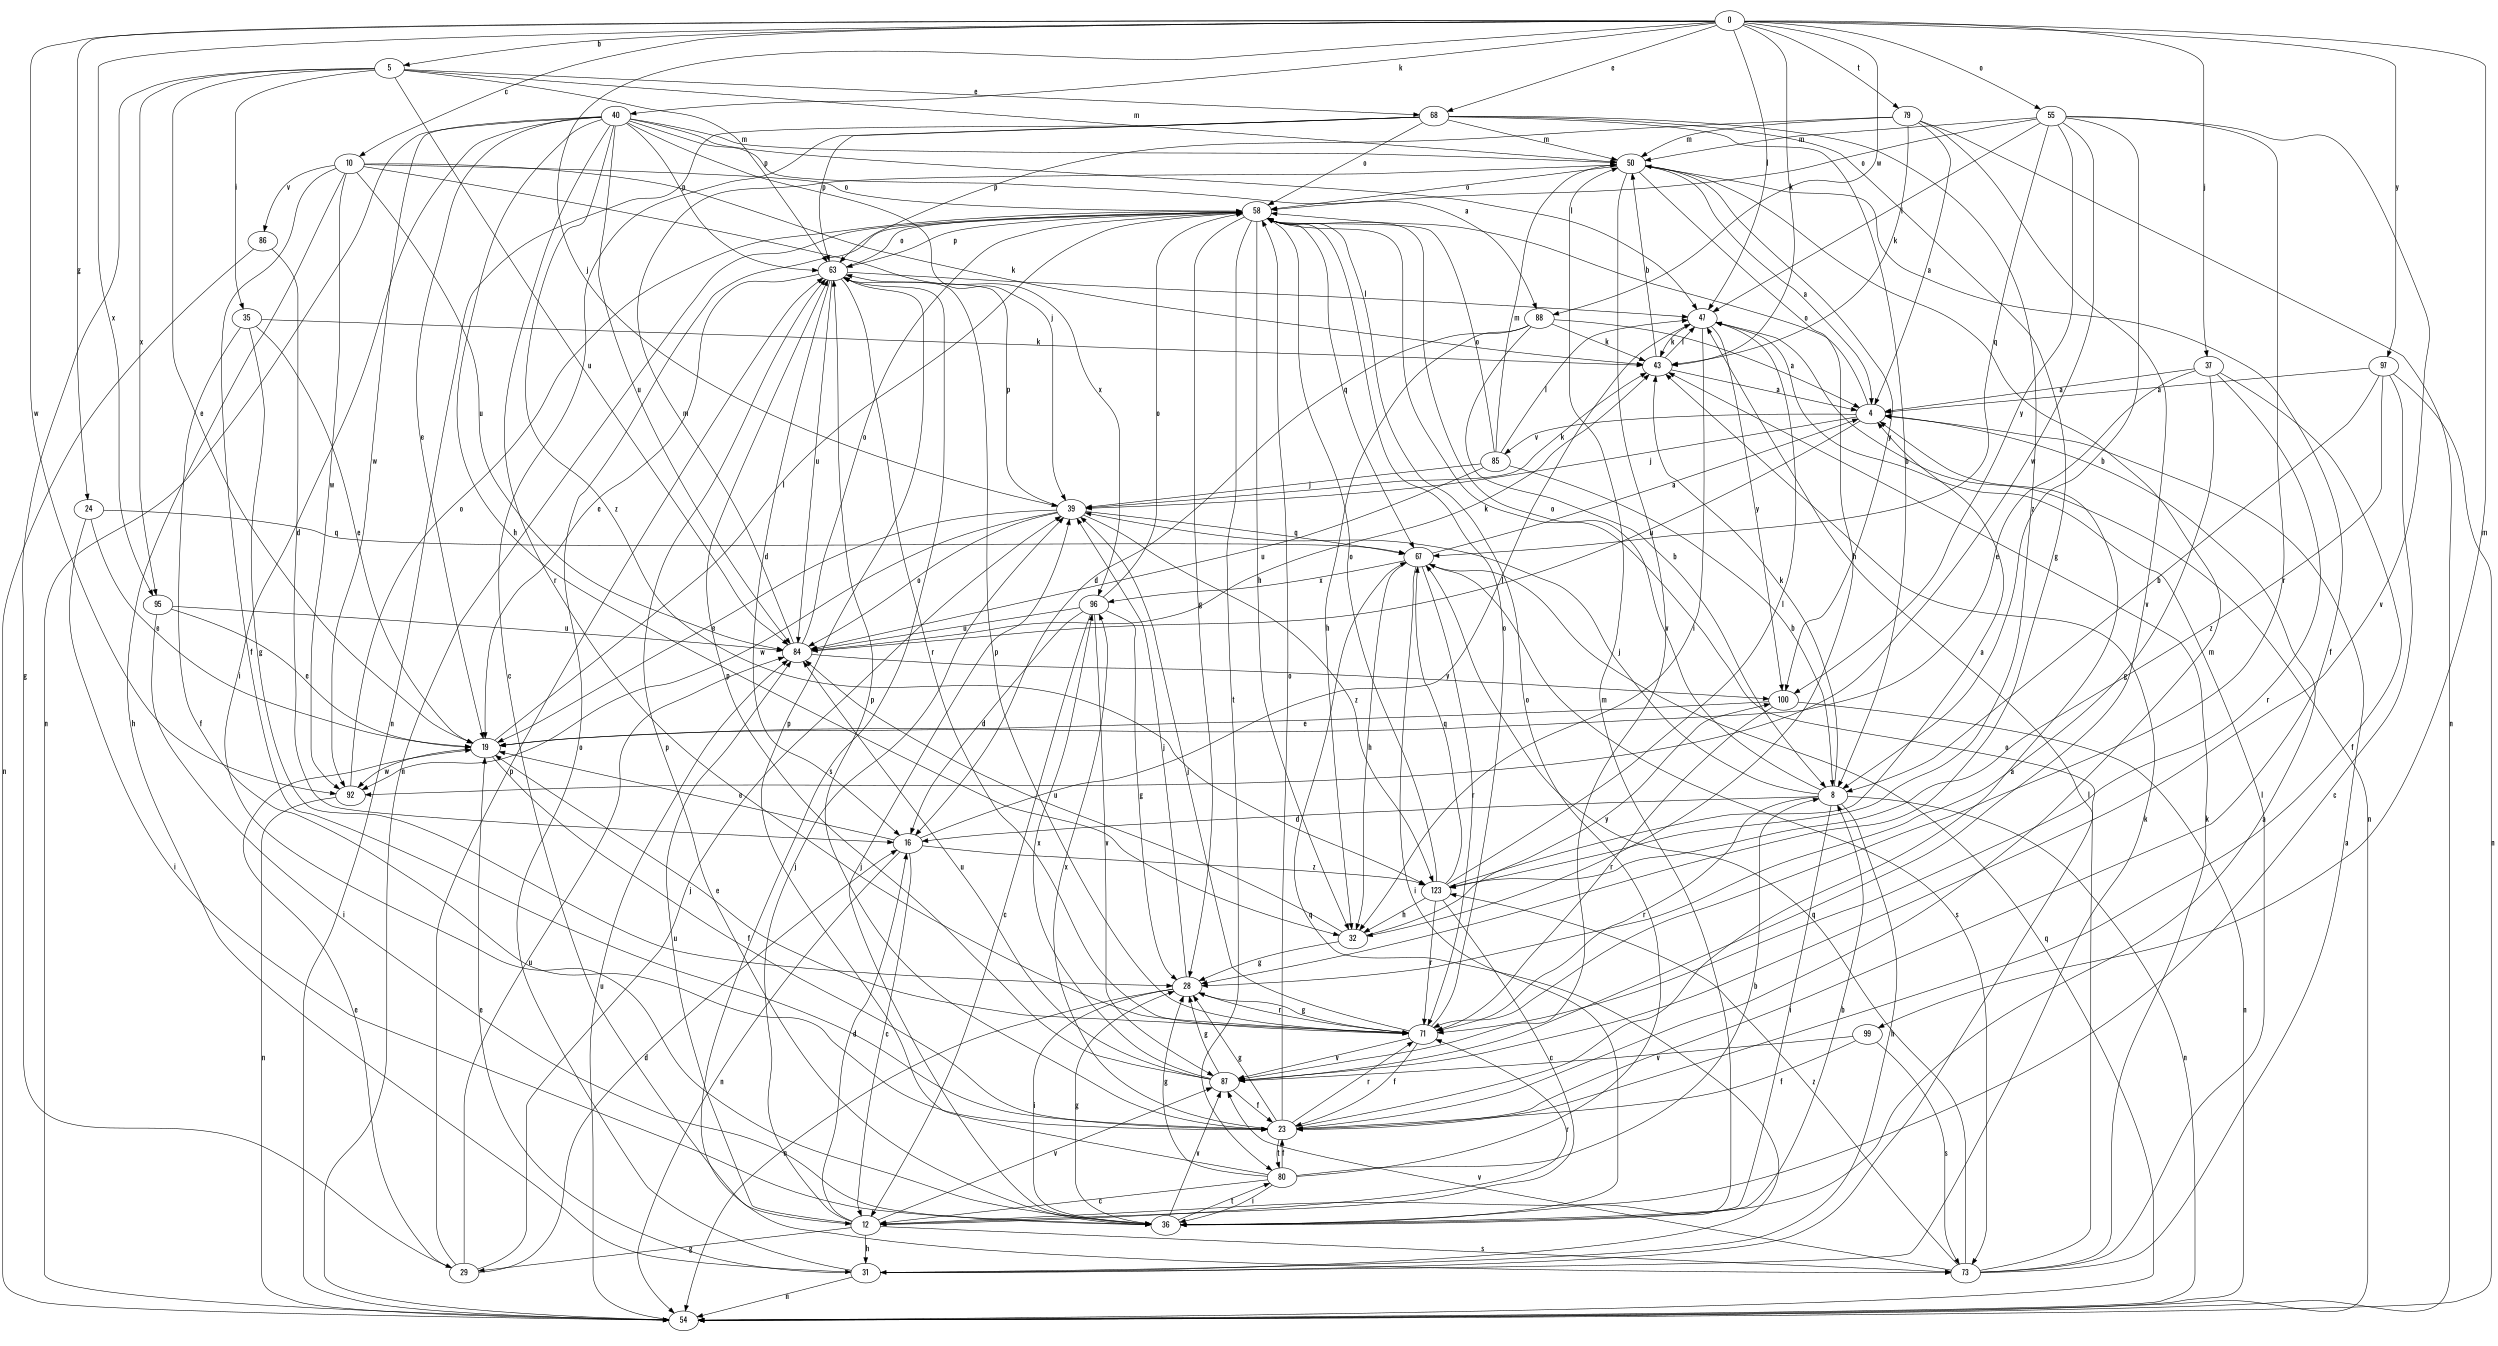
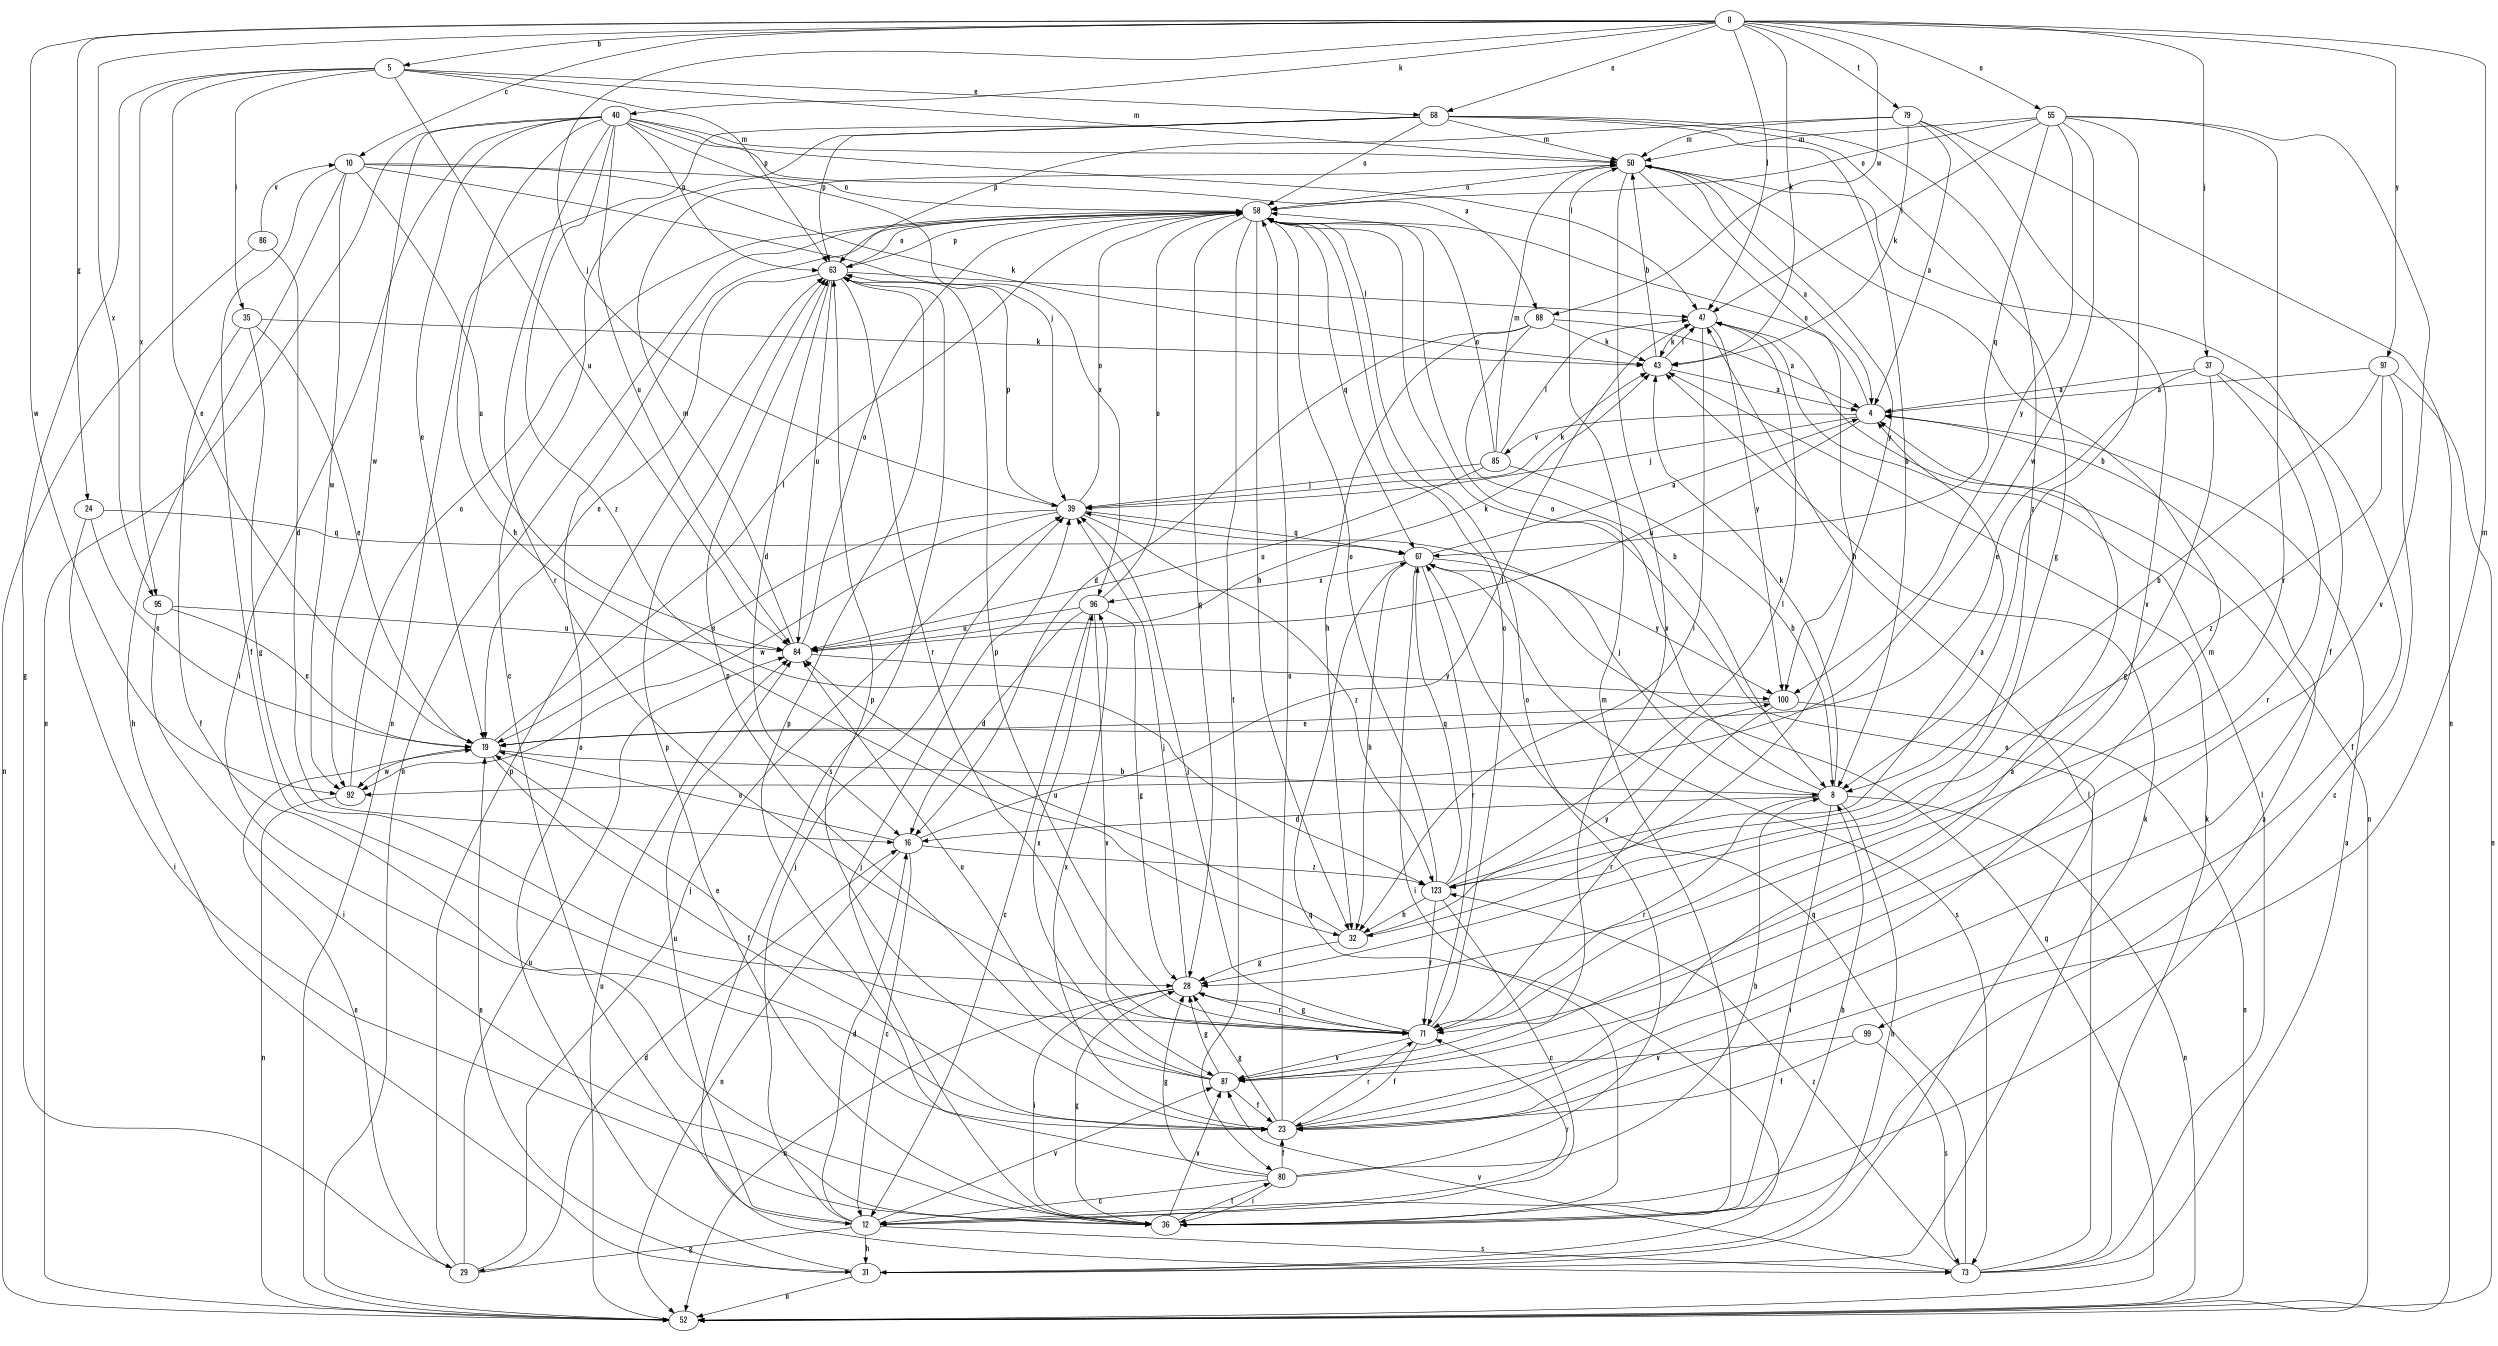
(288, 182) -> (277, 182)
(936, 564) -> (1099, 309)
none -> (1606, 608)
none -> (1156, 776)
(1277, 1151) -> none
(684, 1321) -> (684, 1321)
